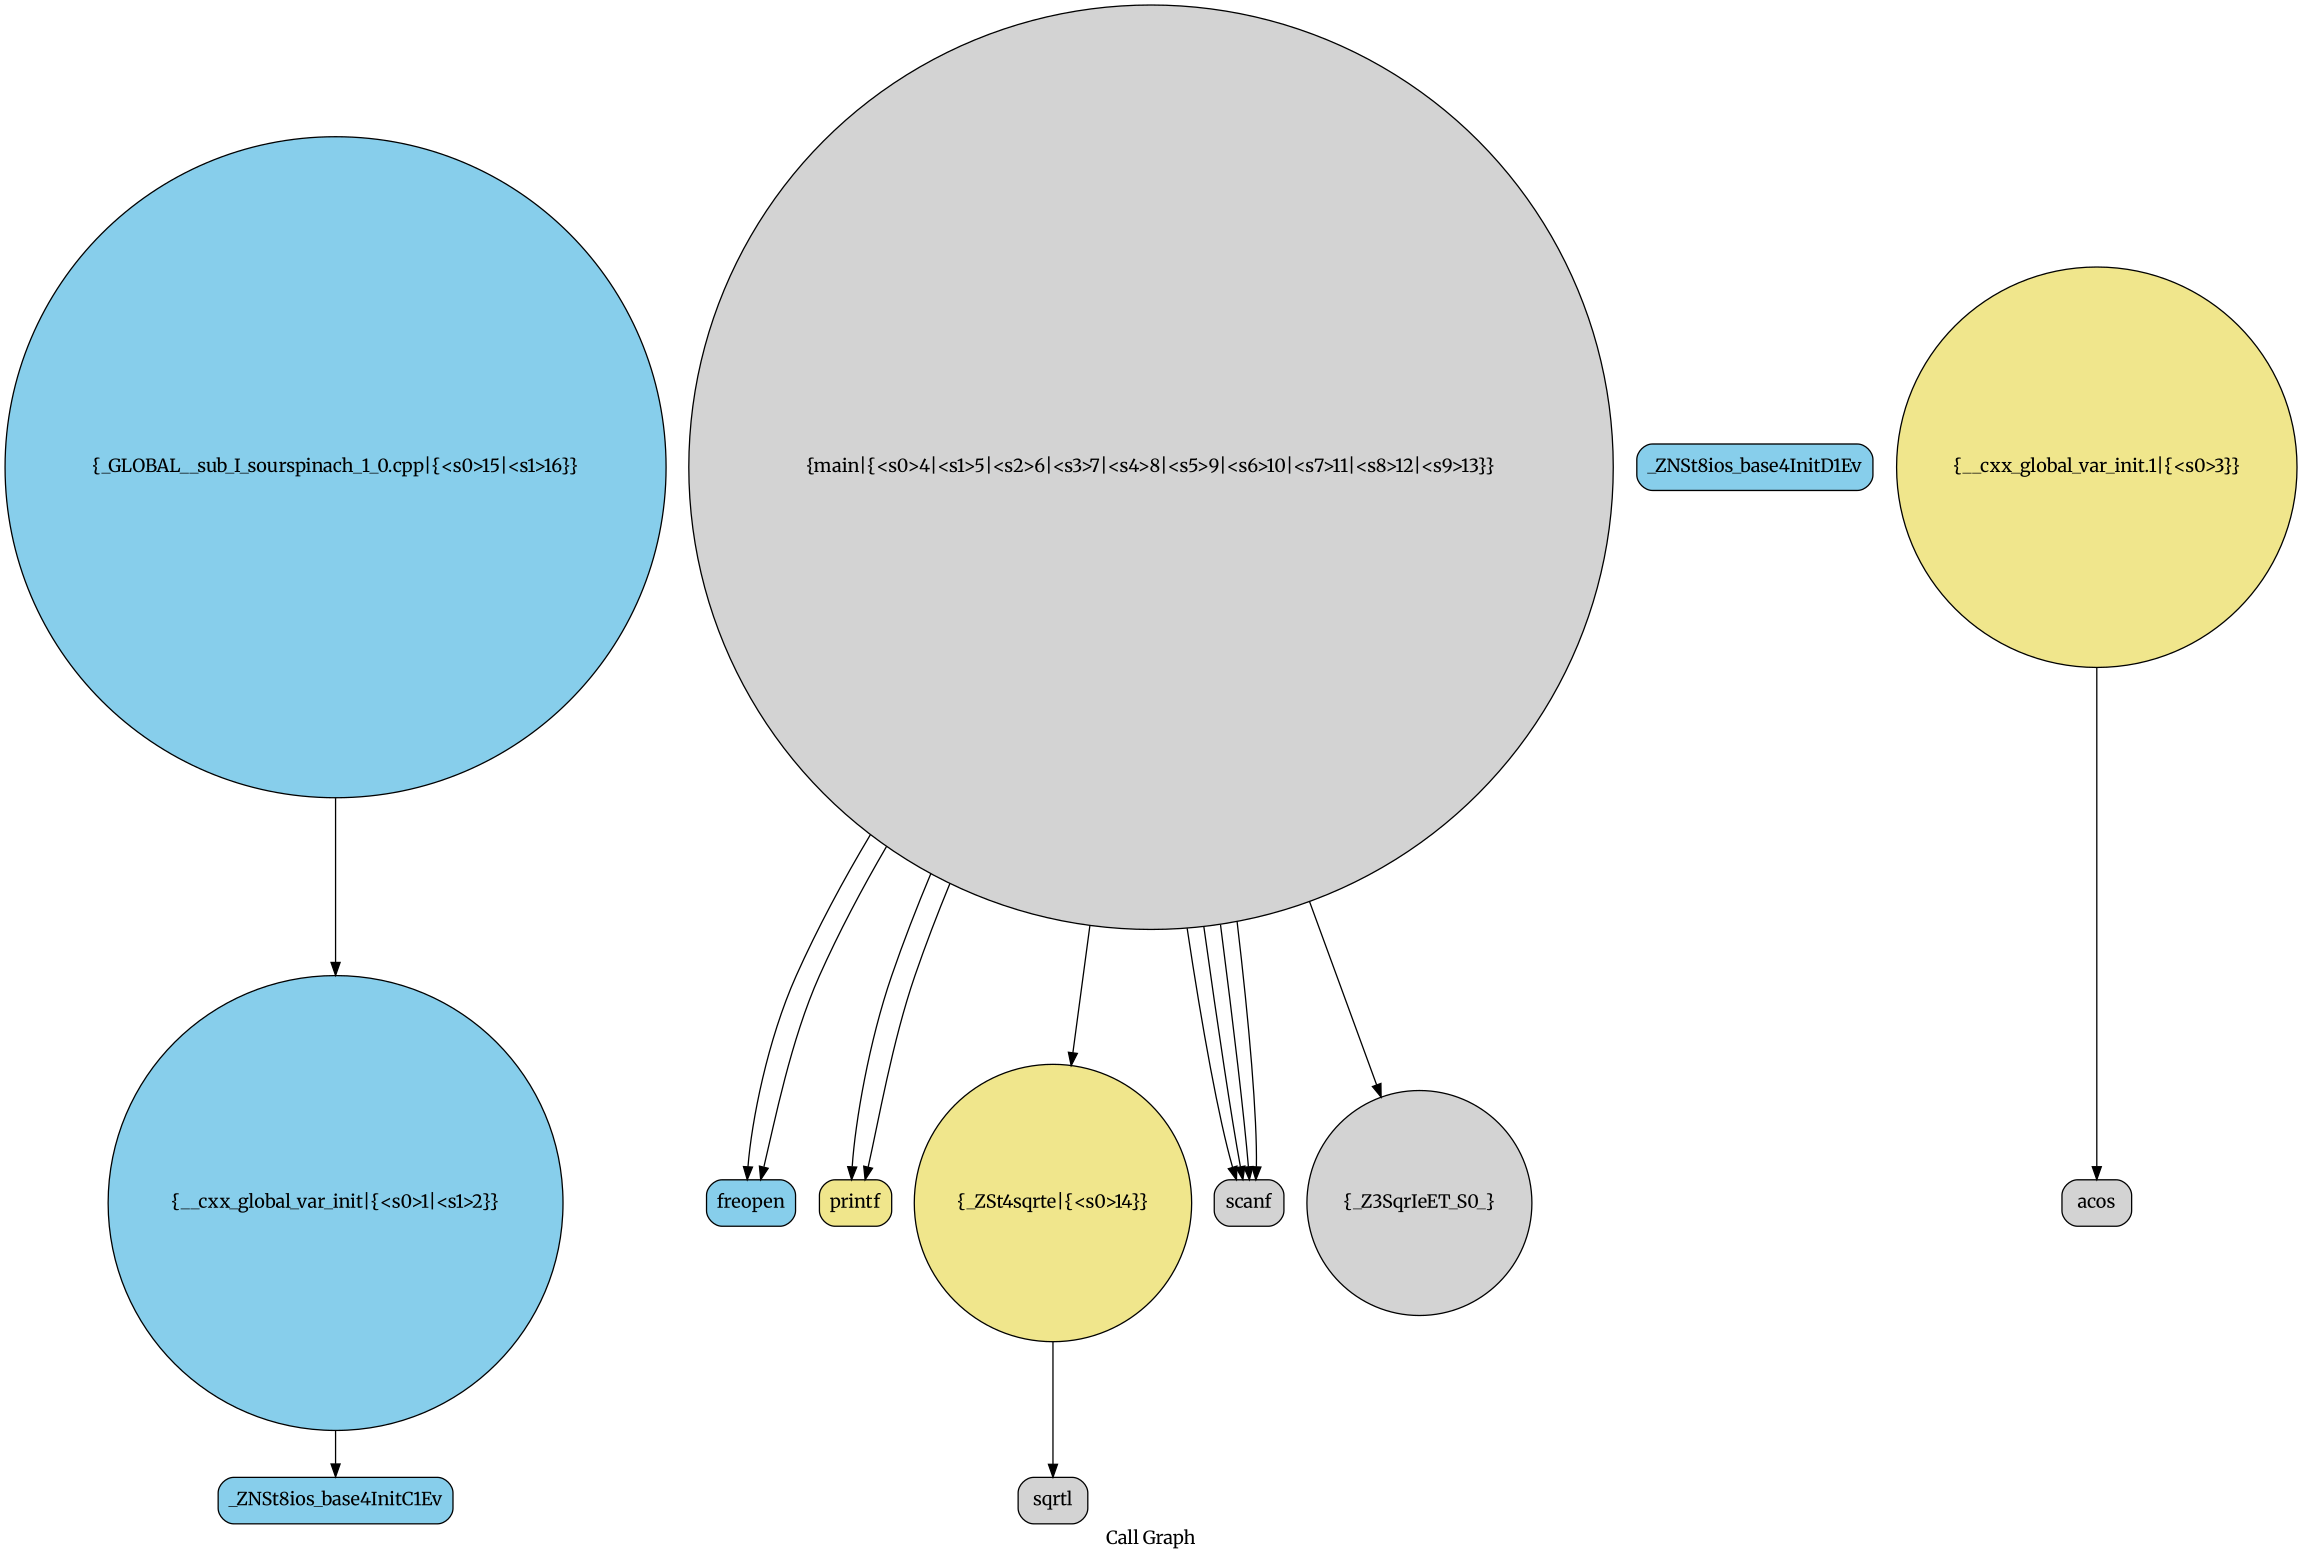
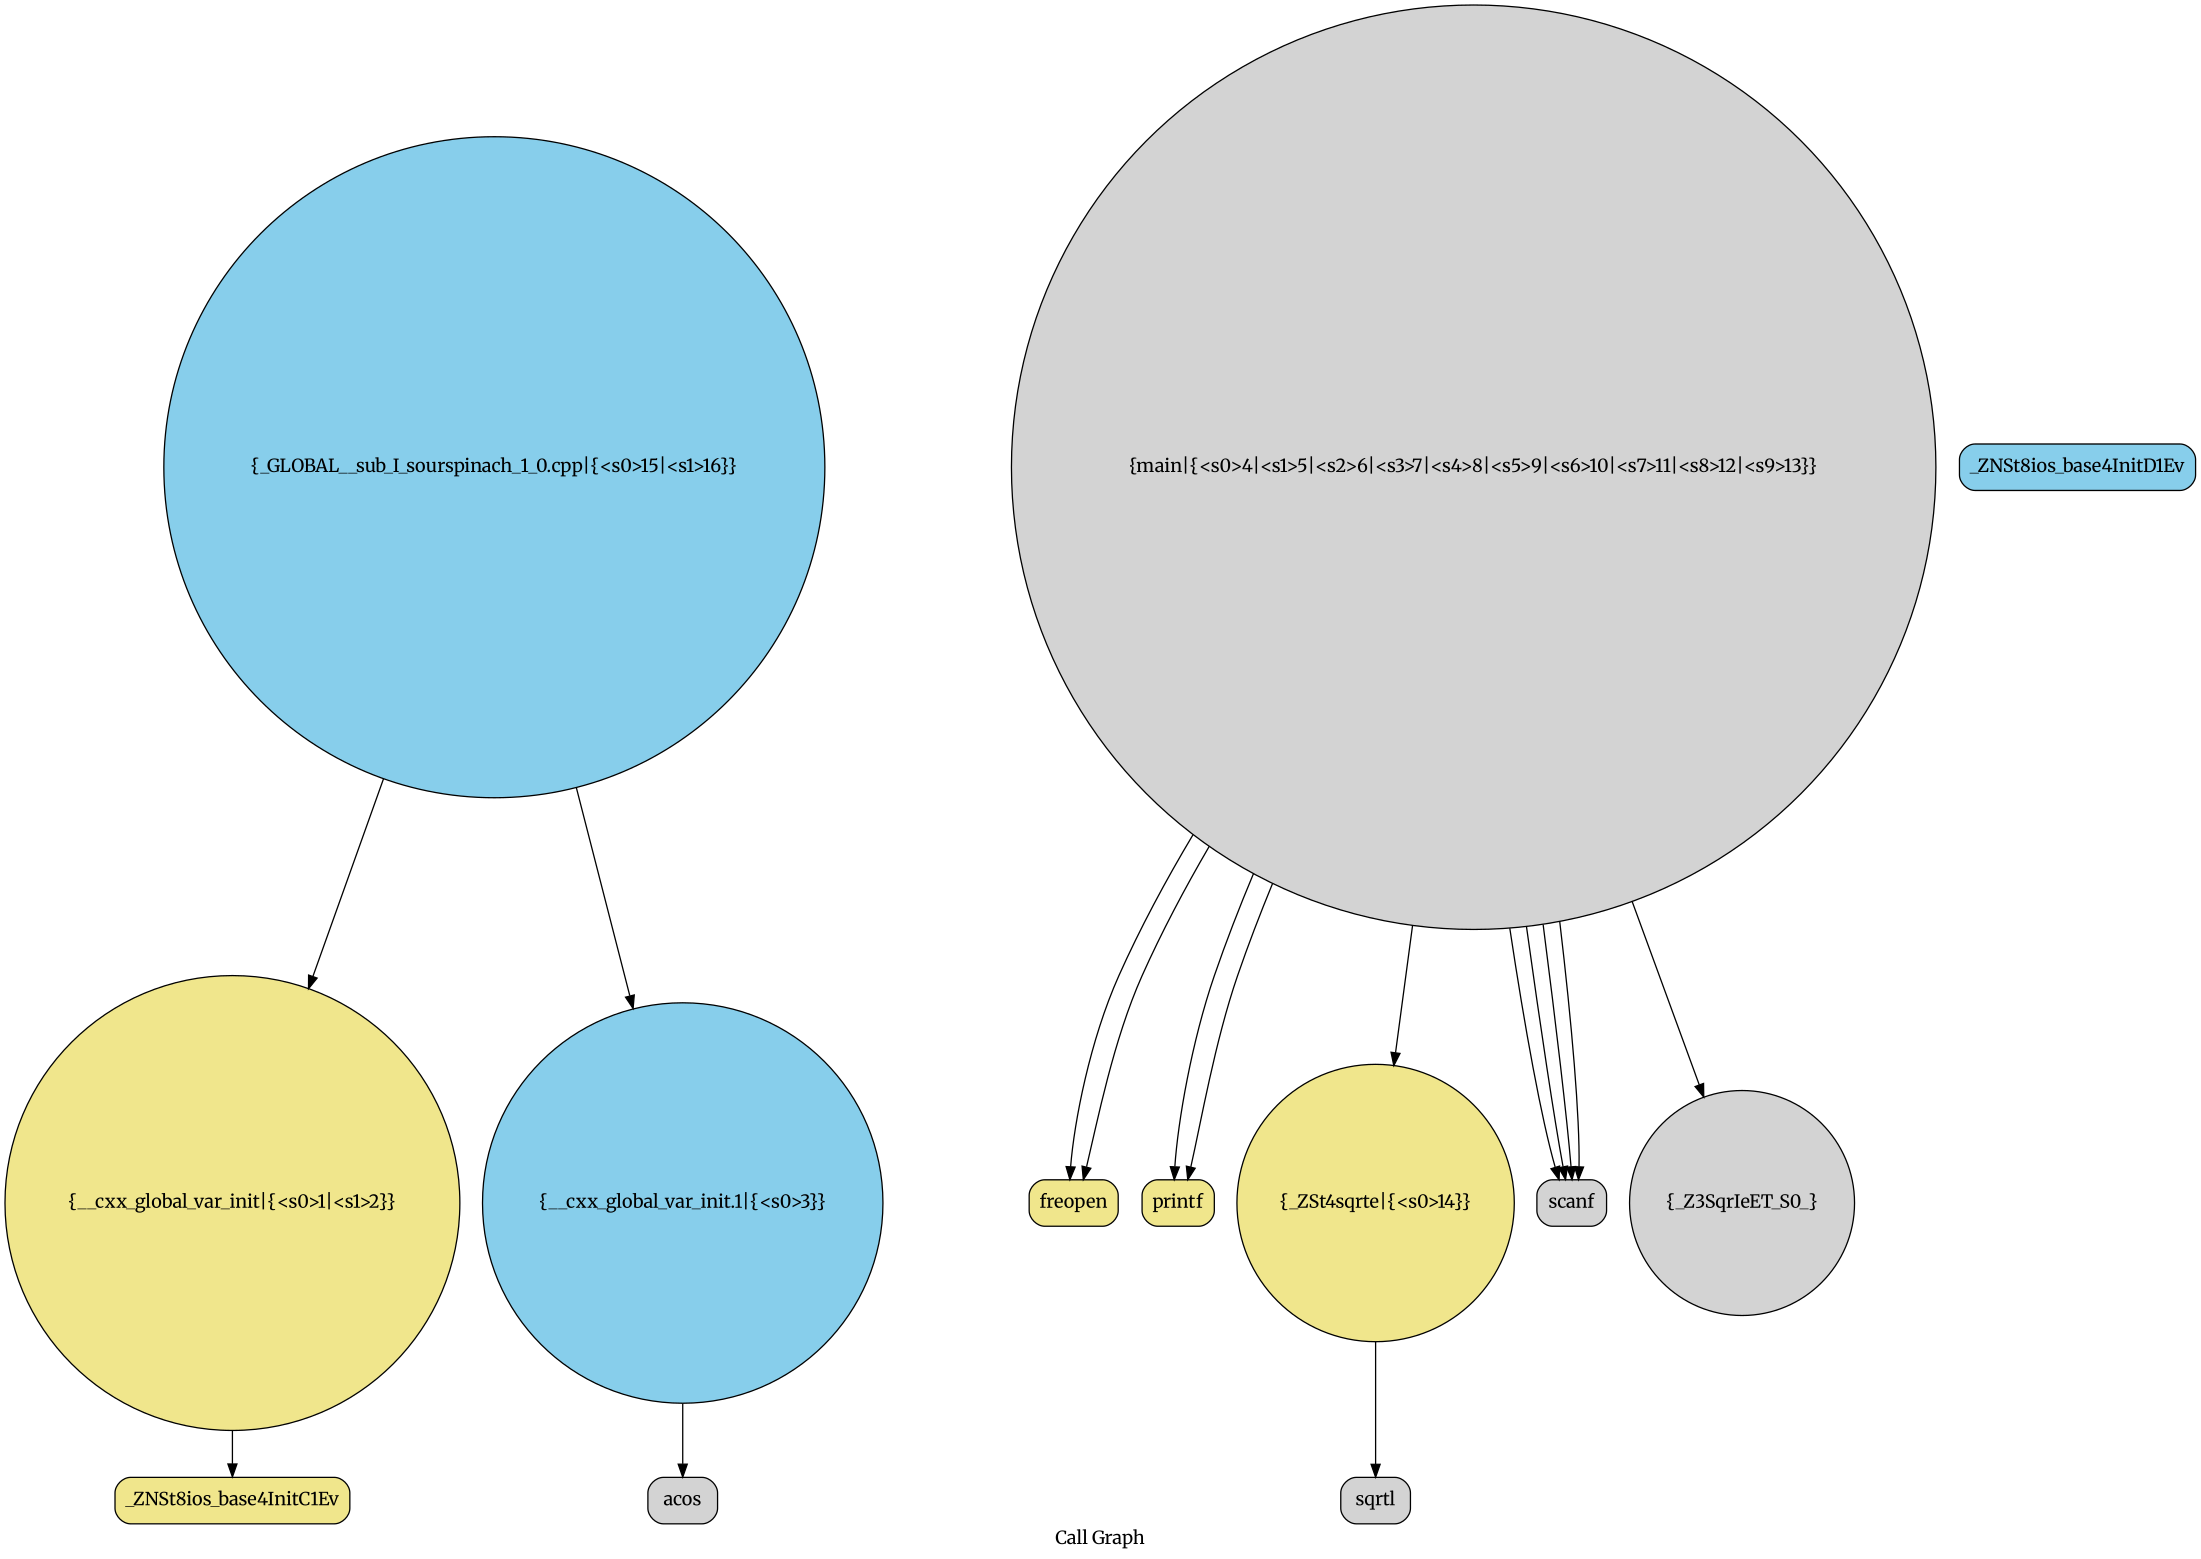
(2097, 467) -> (683, 1203)
none -> (603, 892)
(336, 1203) -> (232, 1203)
(751, 1203) -> (1074, 1203)
(336, 1501) -> (232, 1501)
